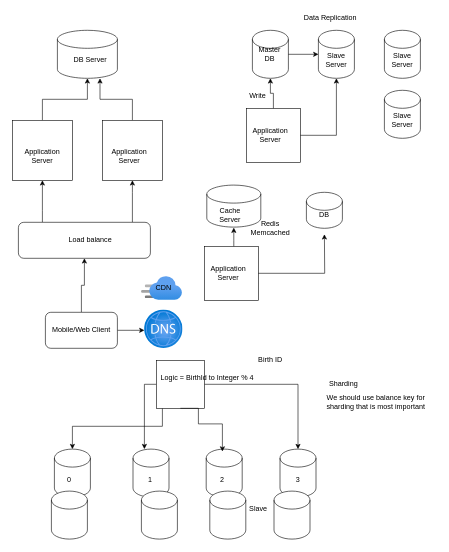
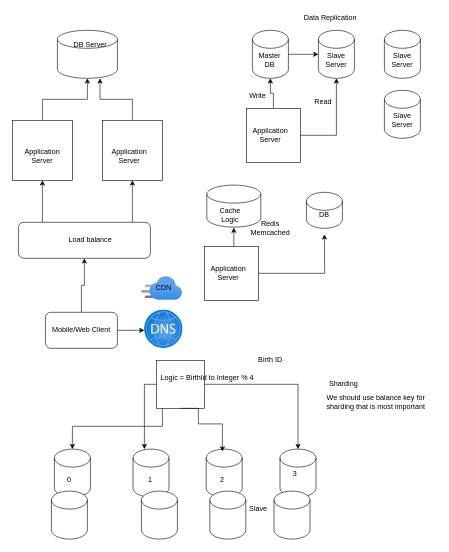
(270, 54) -> (270, 60)
(90, 60) -> (90, 45)
none -> (323, 102)
(230, 215) -> (230, 215)
(298, 480) -> (295, 474)
